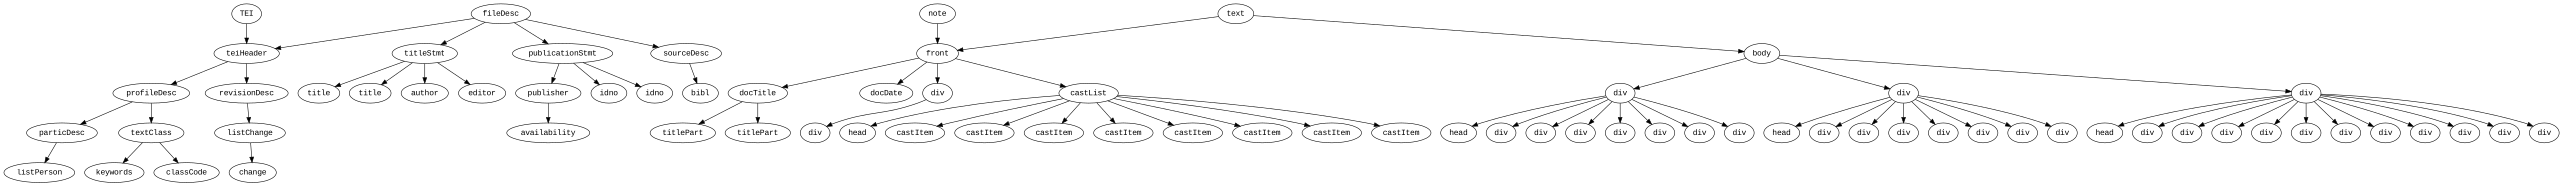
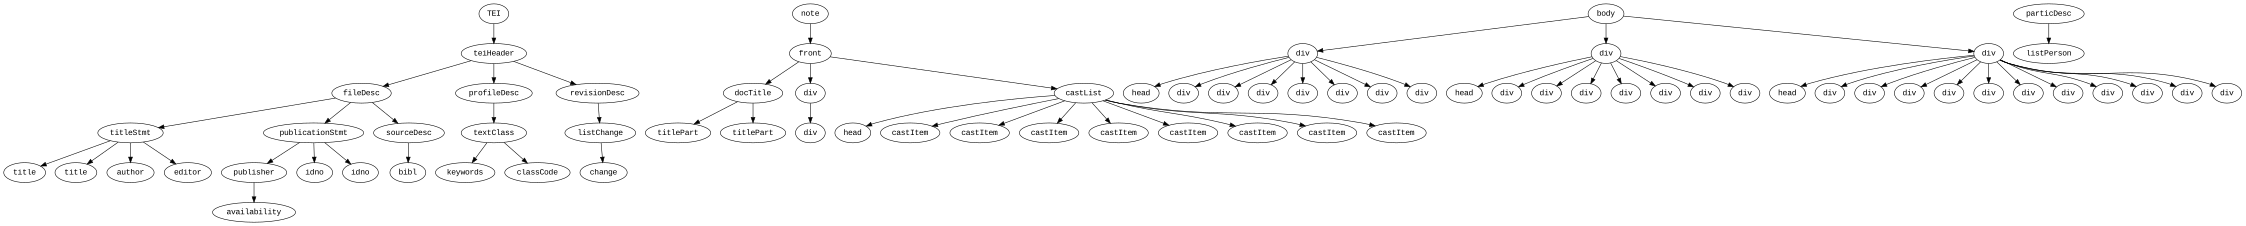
(1236, 14) -> none
(378, 33) -> (430, 73)
(886, 93) -> none
(109, 112) -> none
